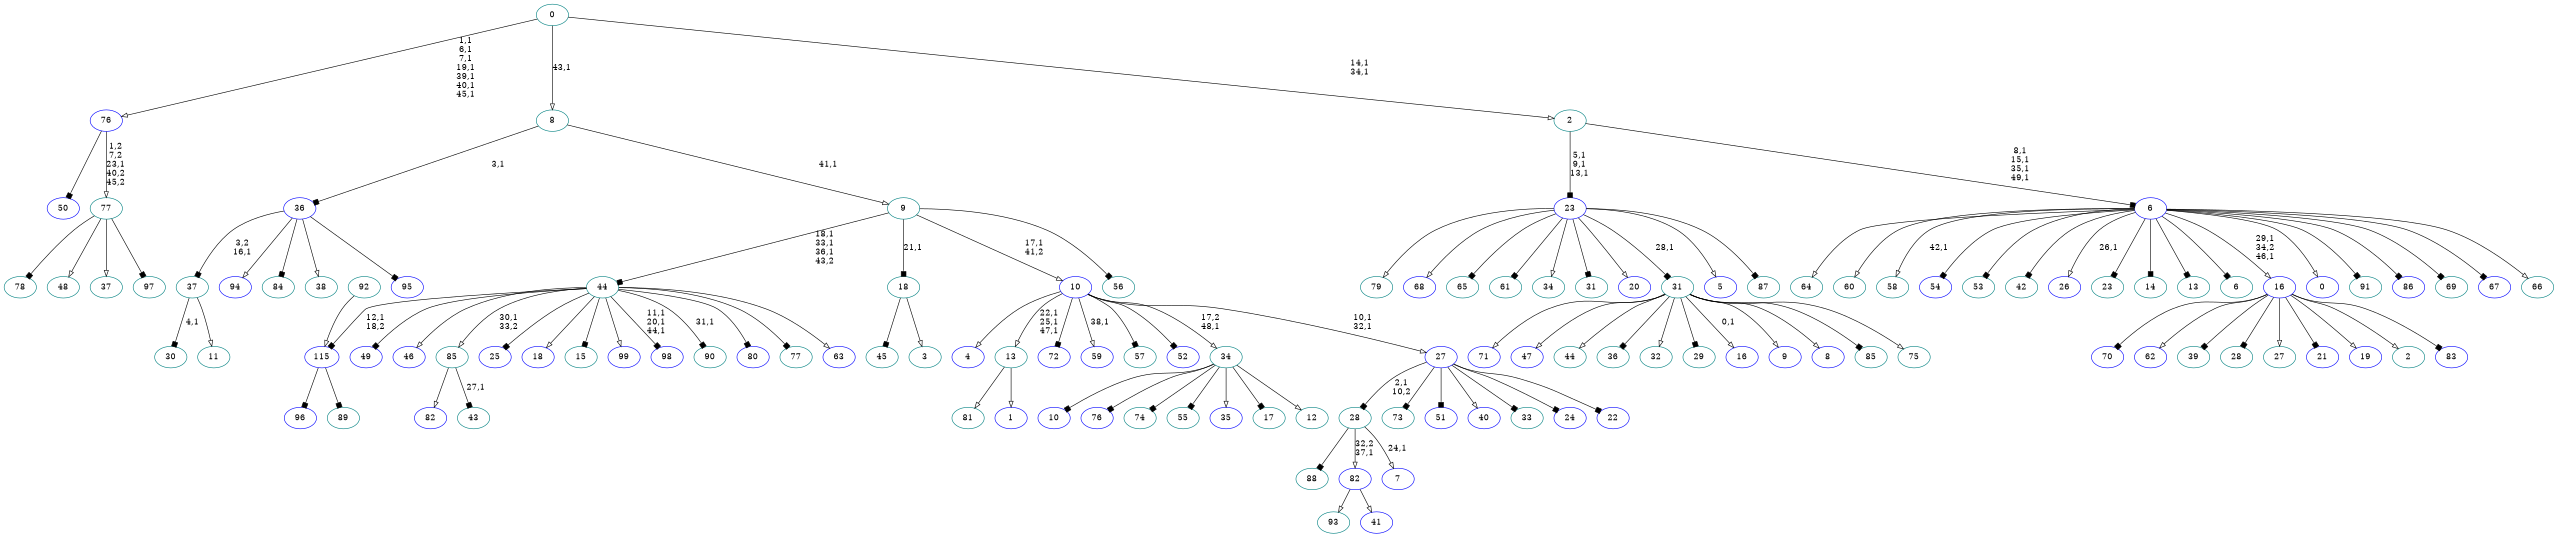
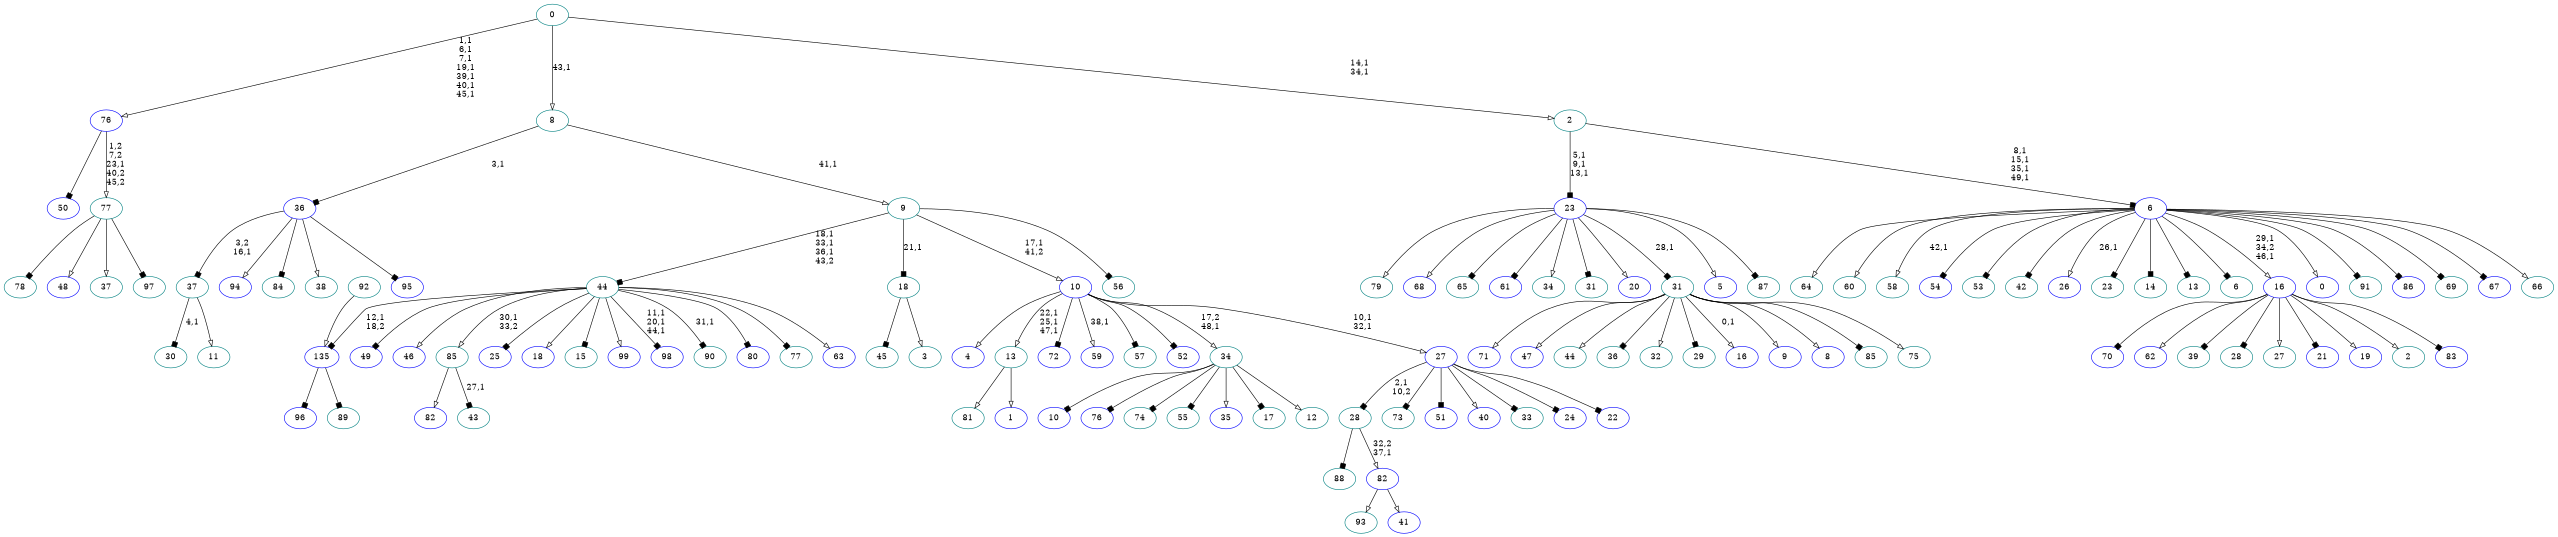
(63, 287) -> (63, 287)
(1506, 287) -> (1506, 287)
(322, 357) -> (322, 357)
(1398, 479) -> none
